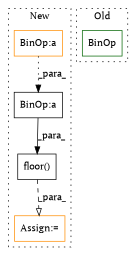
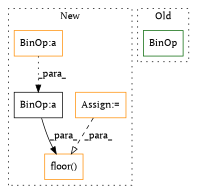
(37, 167) -> (64, 167)
(38, 194) -> (84, 133)
